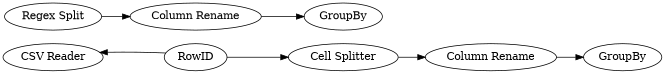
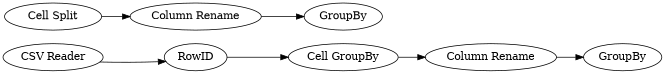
(53, 17) -> (53, 17)
(137, 52) -> (129, 62)
(343, 57) -> (343, 57)
